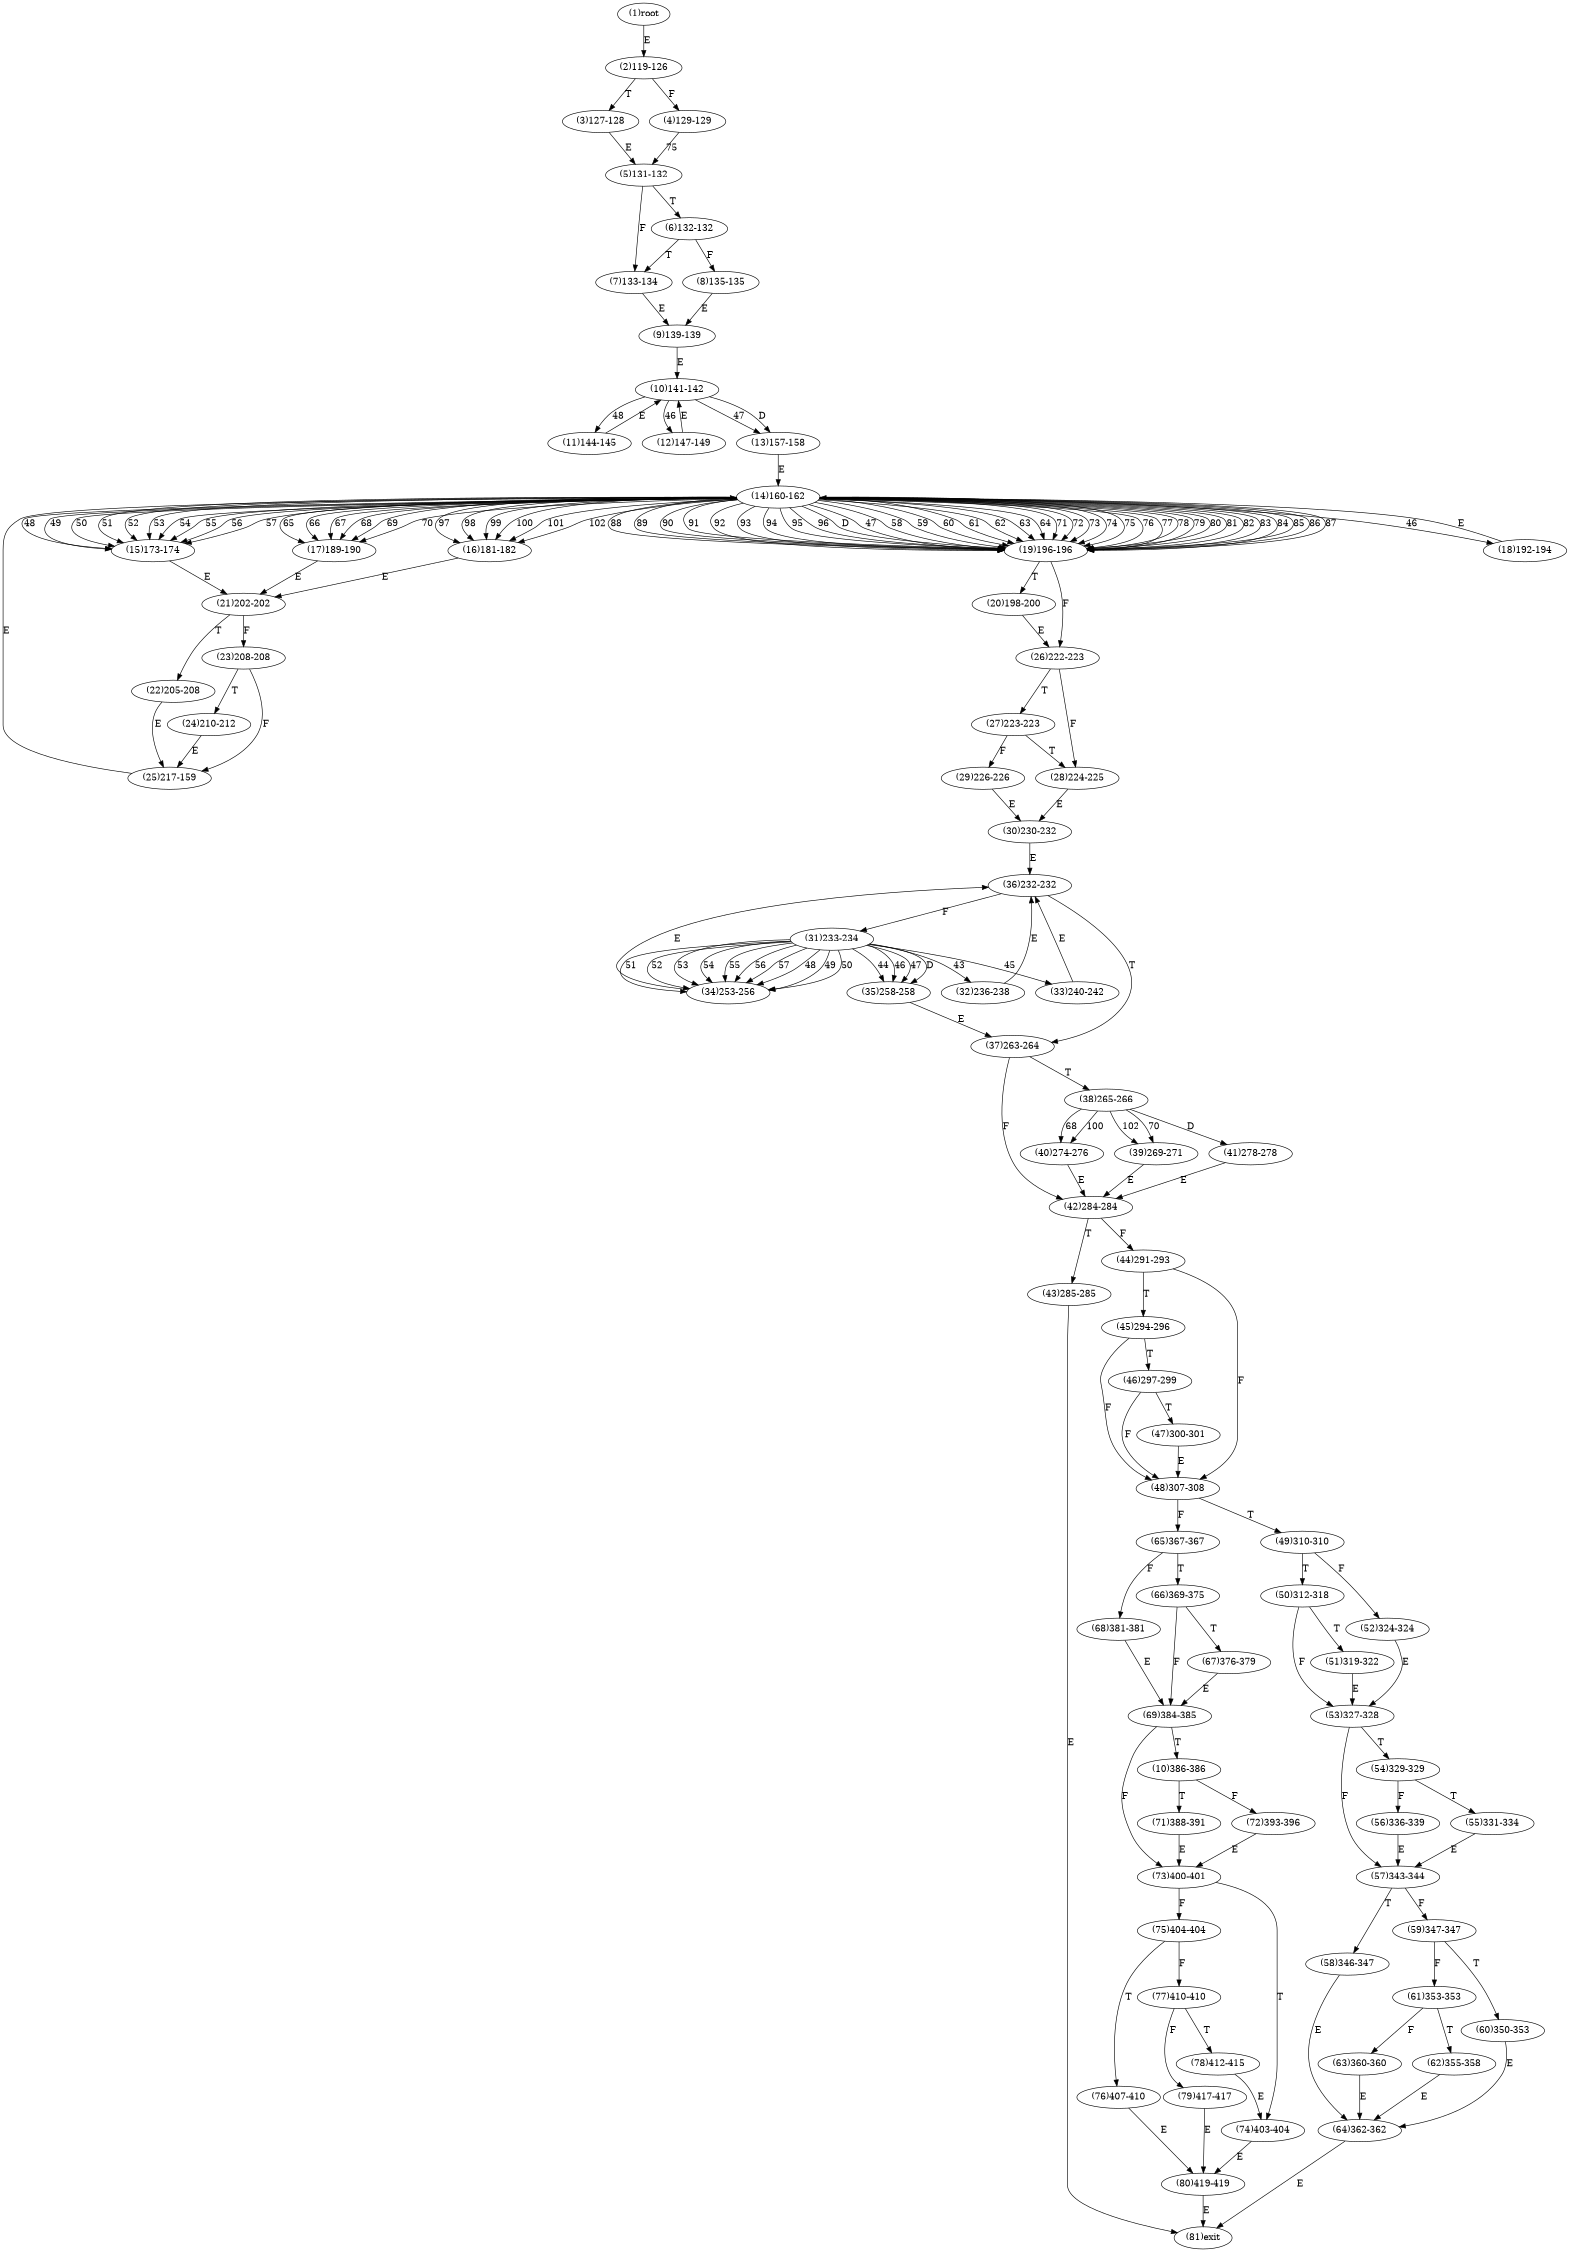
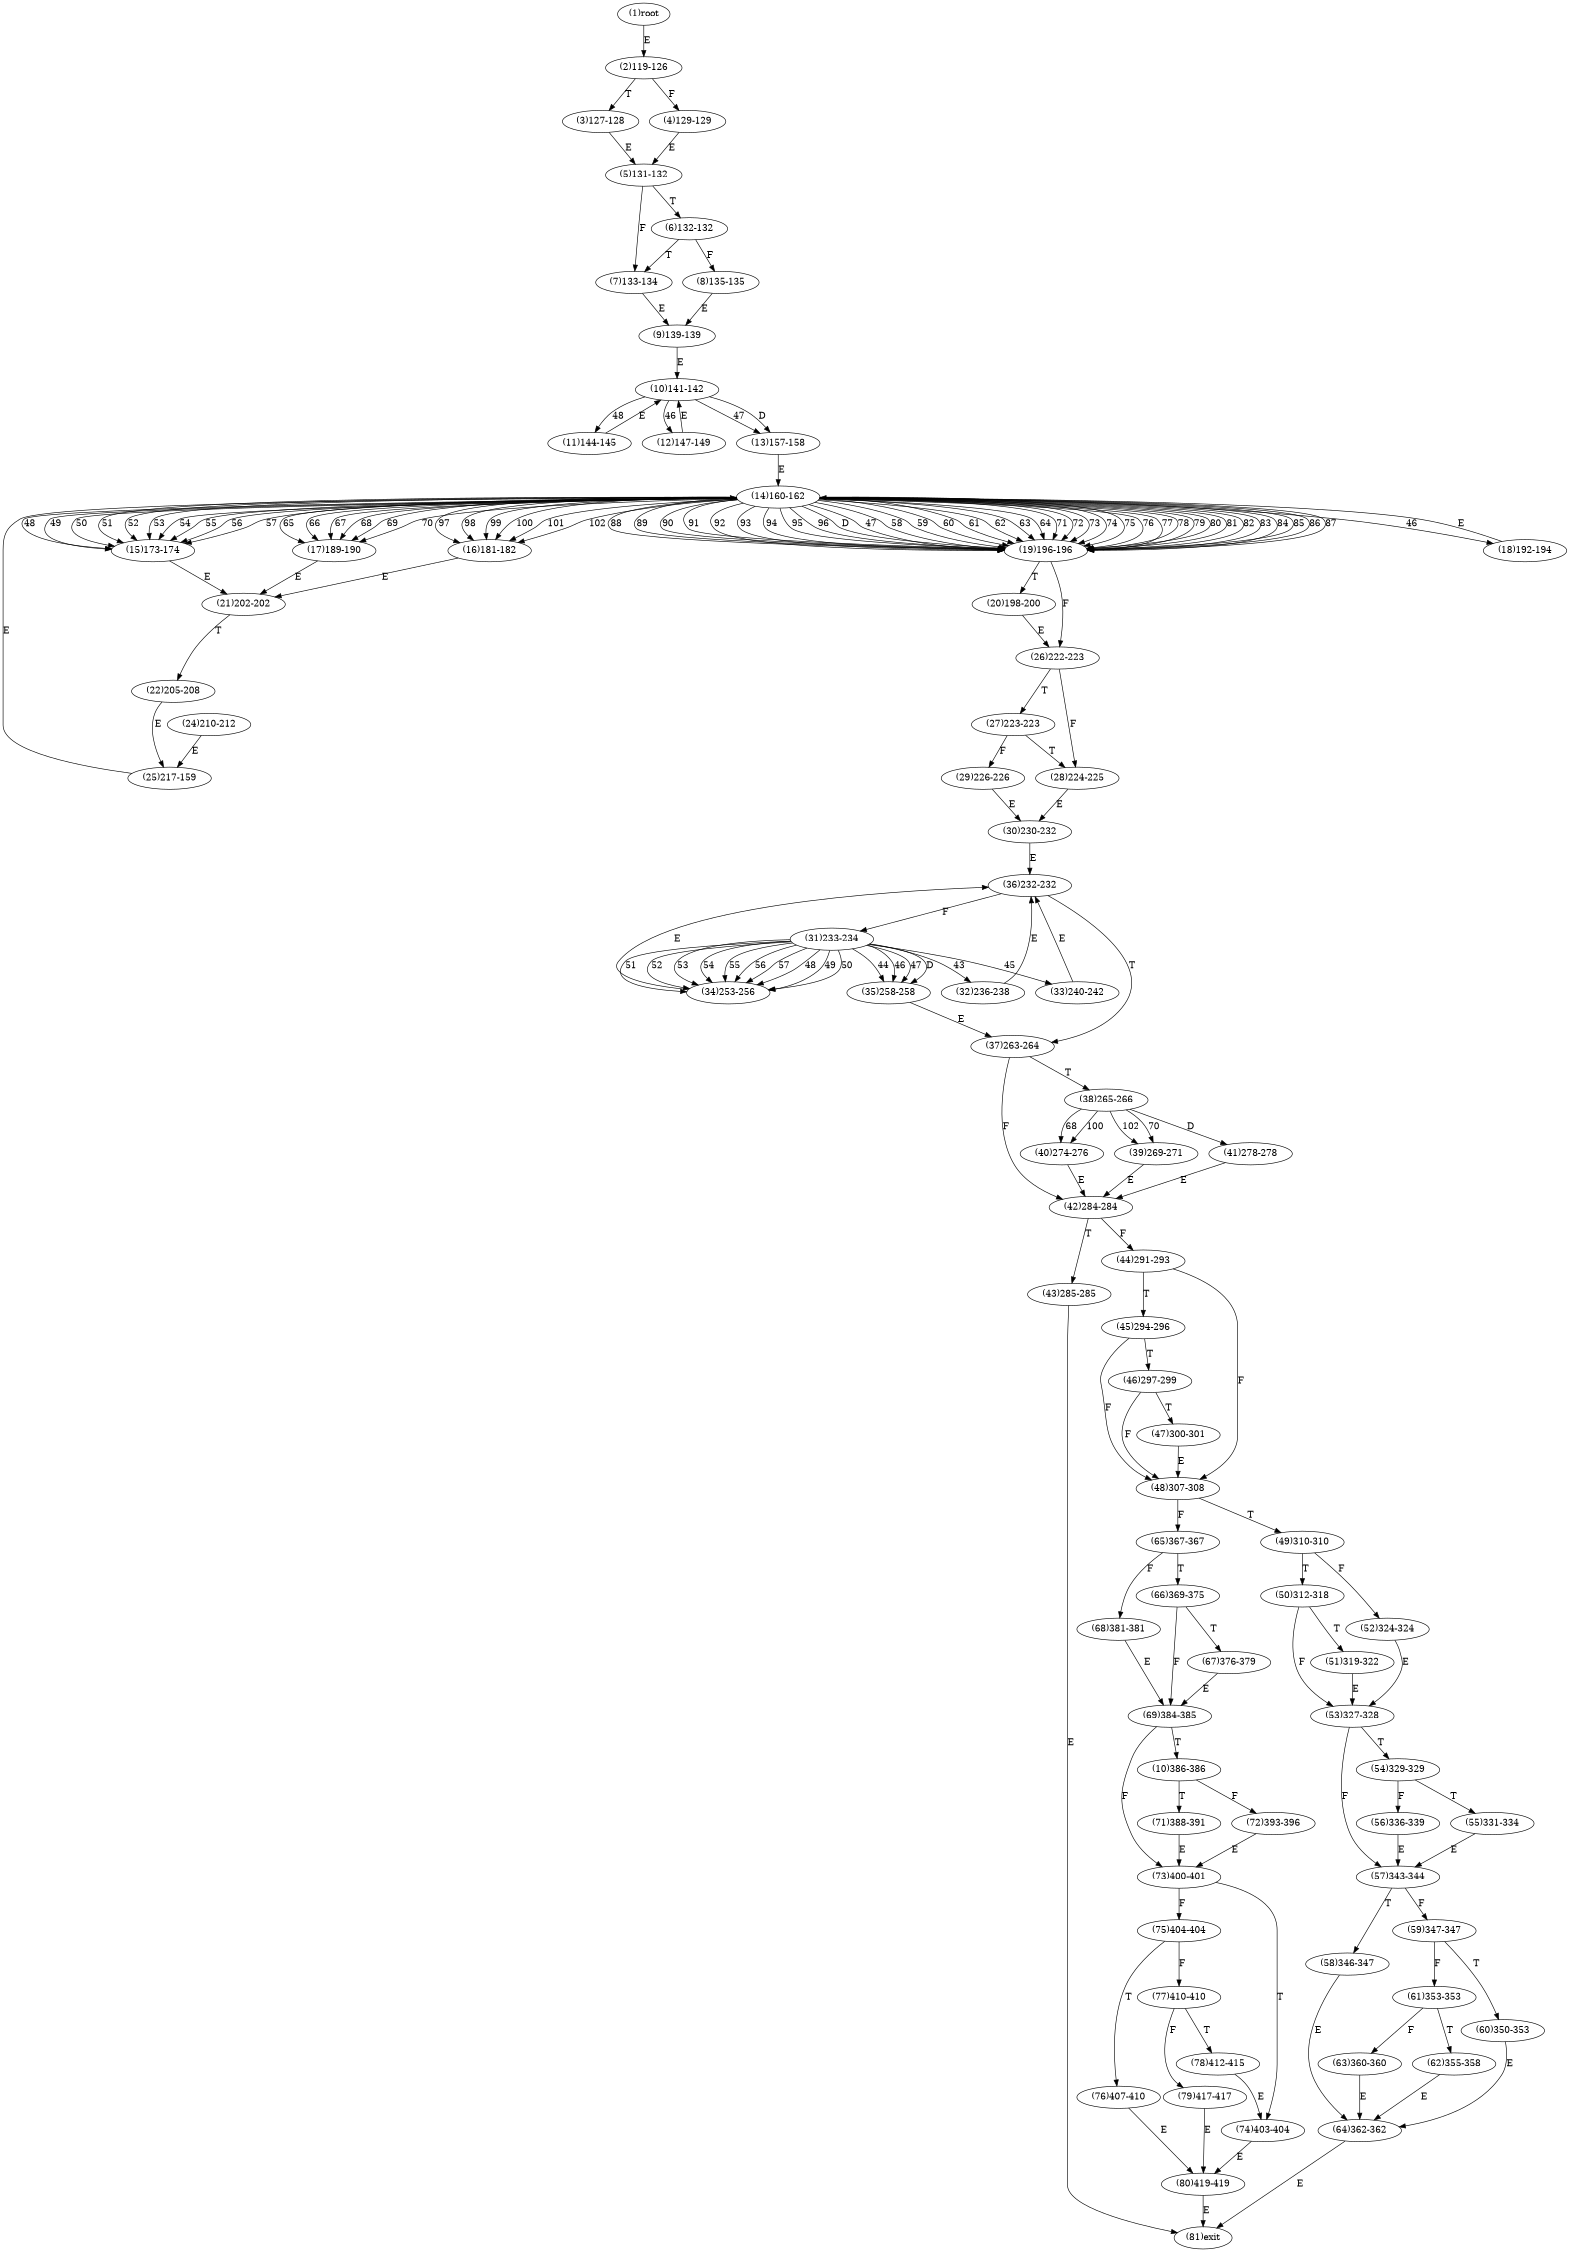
(672, 148) -> (672, 148)
(244, 658) -> none
